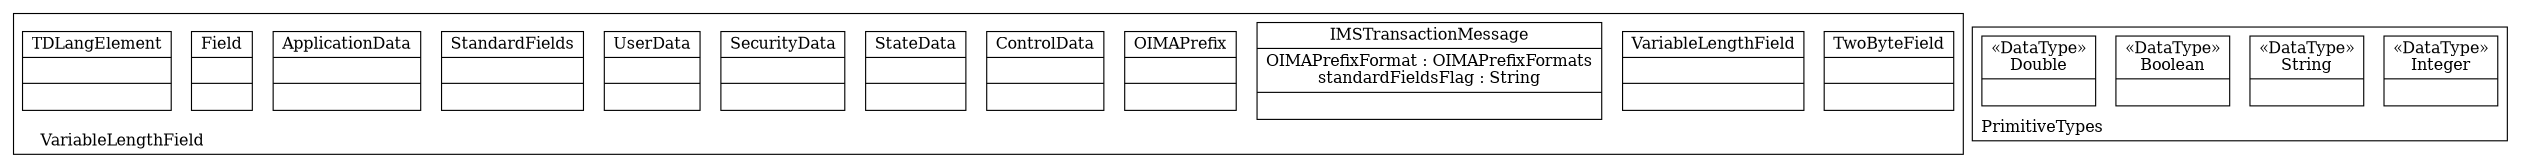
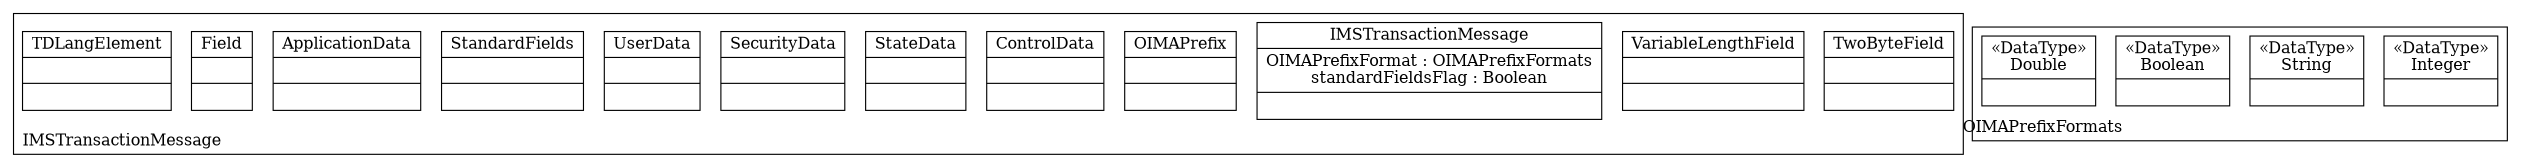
(1429, 78) -> (1429, 78)
(2043, 128) -> (2043, 128)
(122, 141) -> (122, 141)
